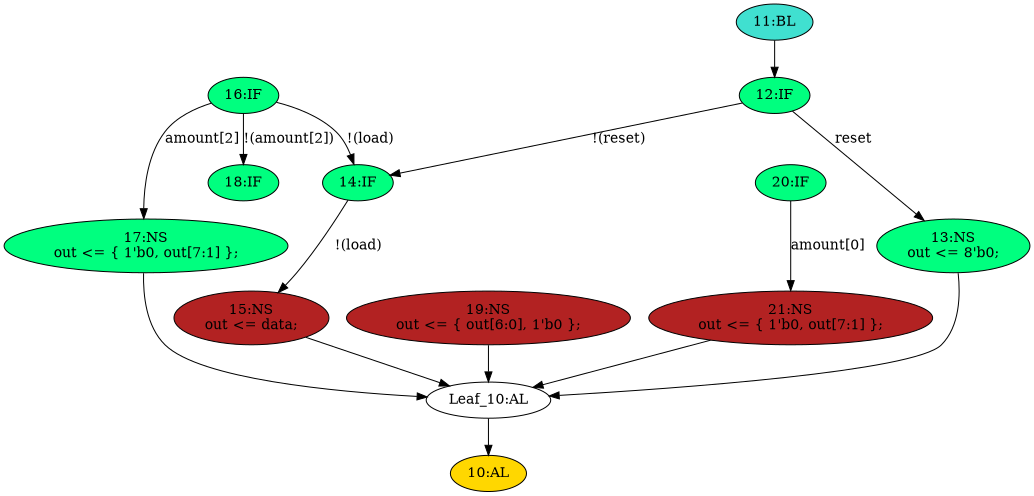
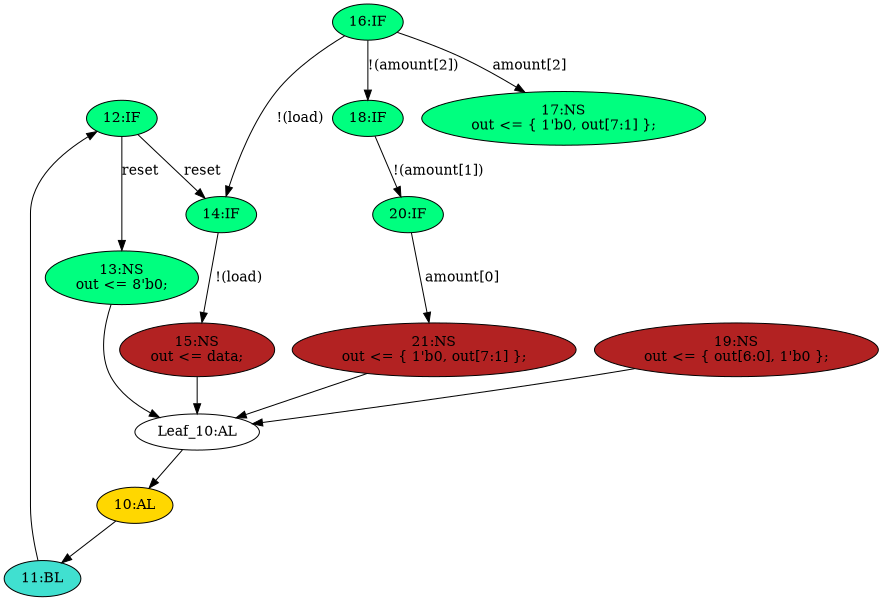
(619, 139) -> (203, 171)
none -> (386, 162)
(250, 377) -> none
none -> (93, 539)
